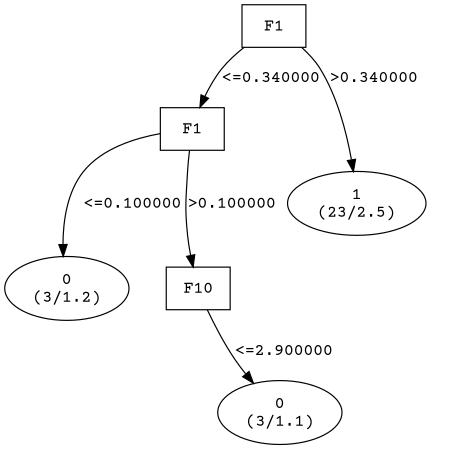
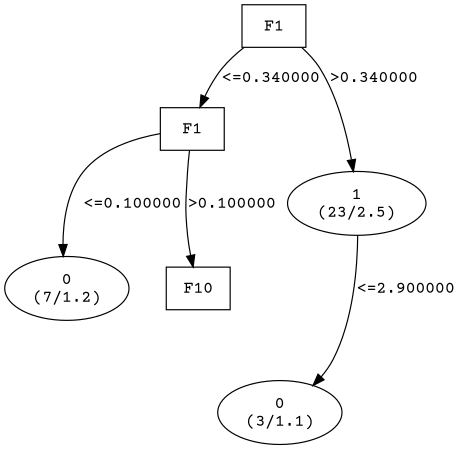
(67, 288) -> (67, 288)
(225, 343) -> (350, 309)
